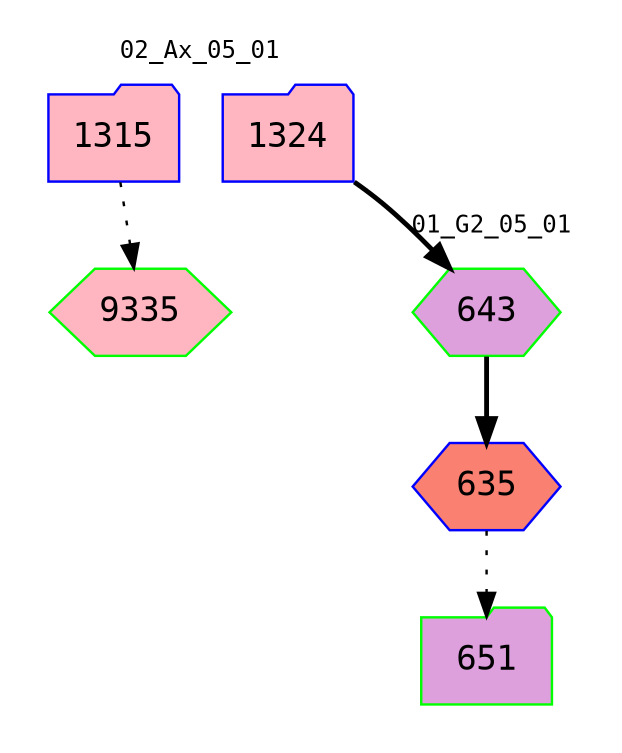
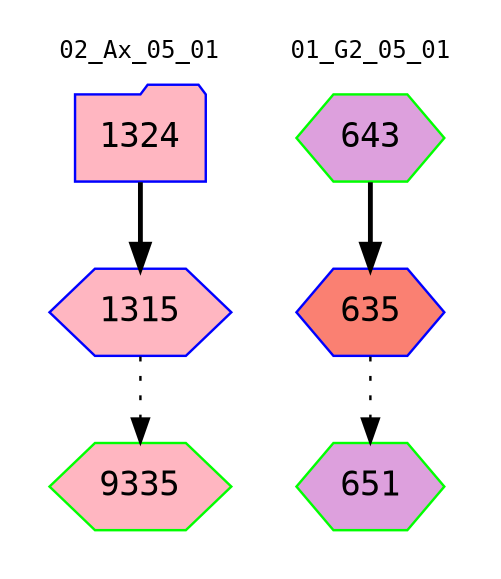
(114, 138) -> (140, 312)
(409, 227) -> (140, 213)
(487, 661) -> (370, 487)
